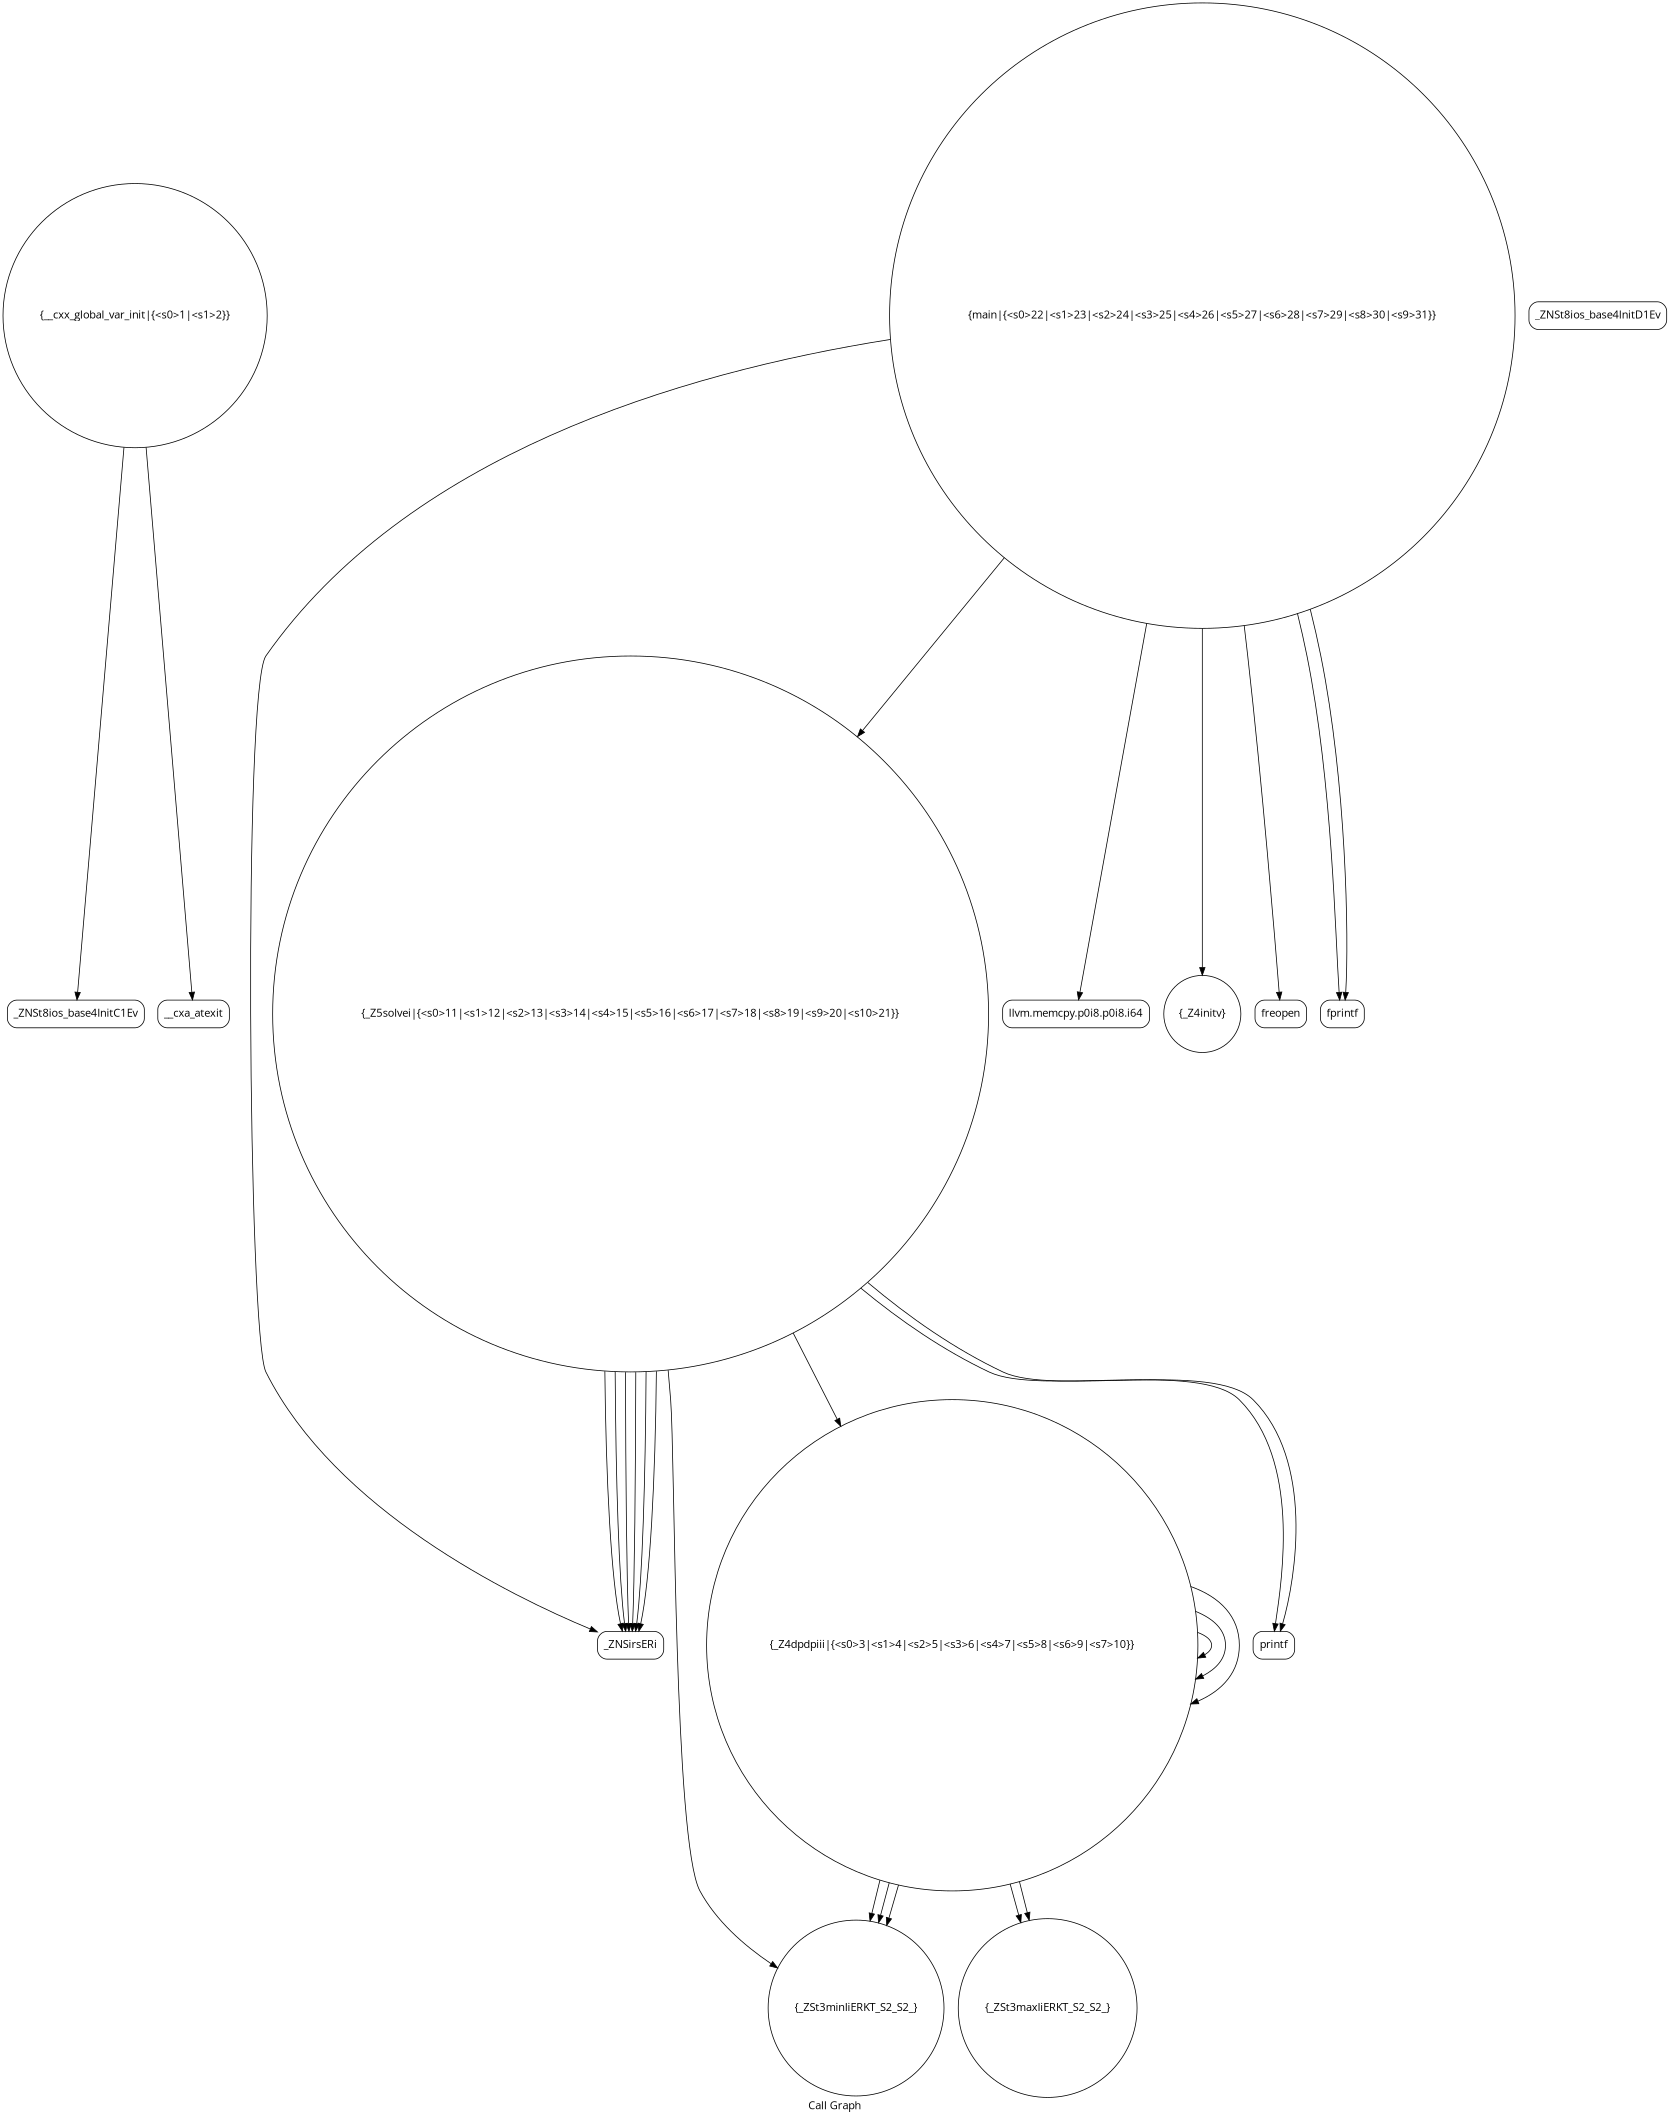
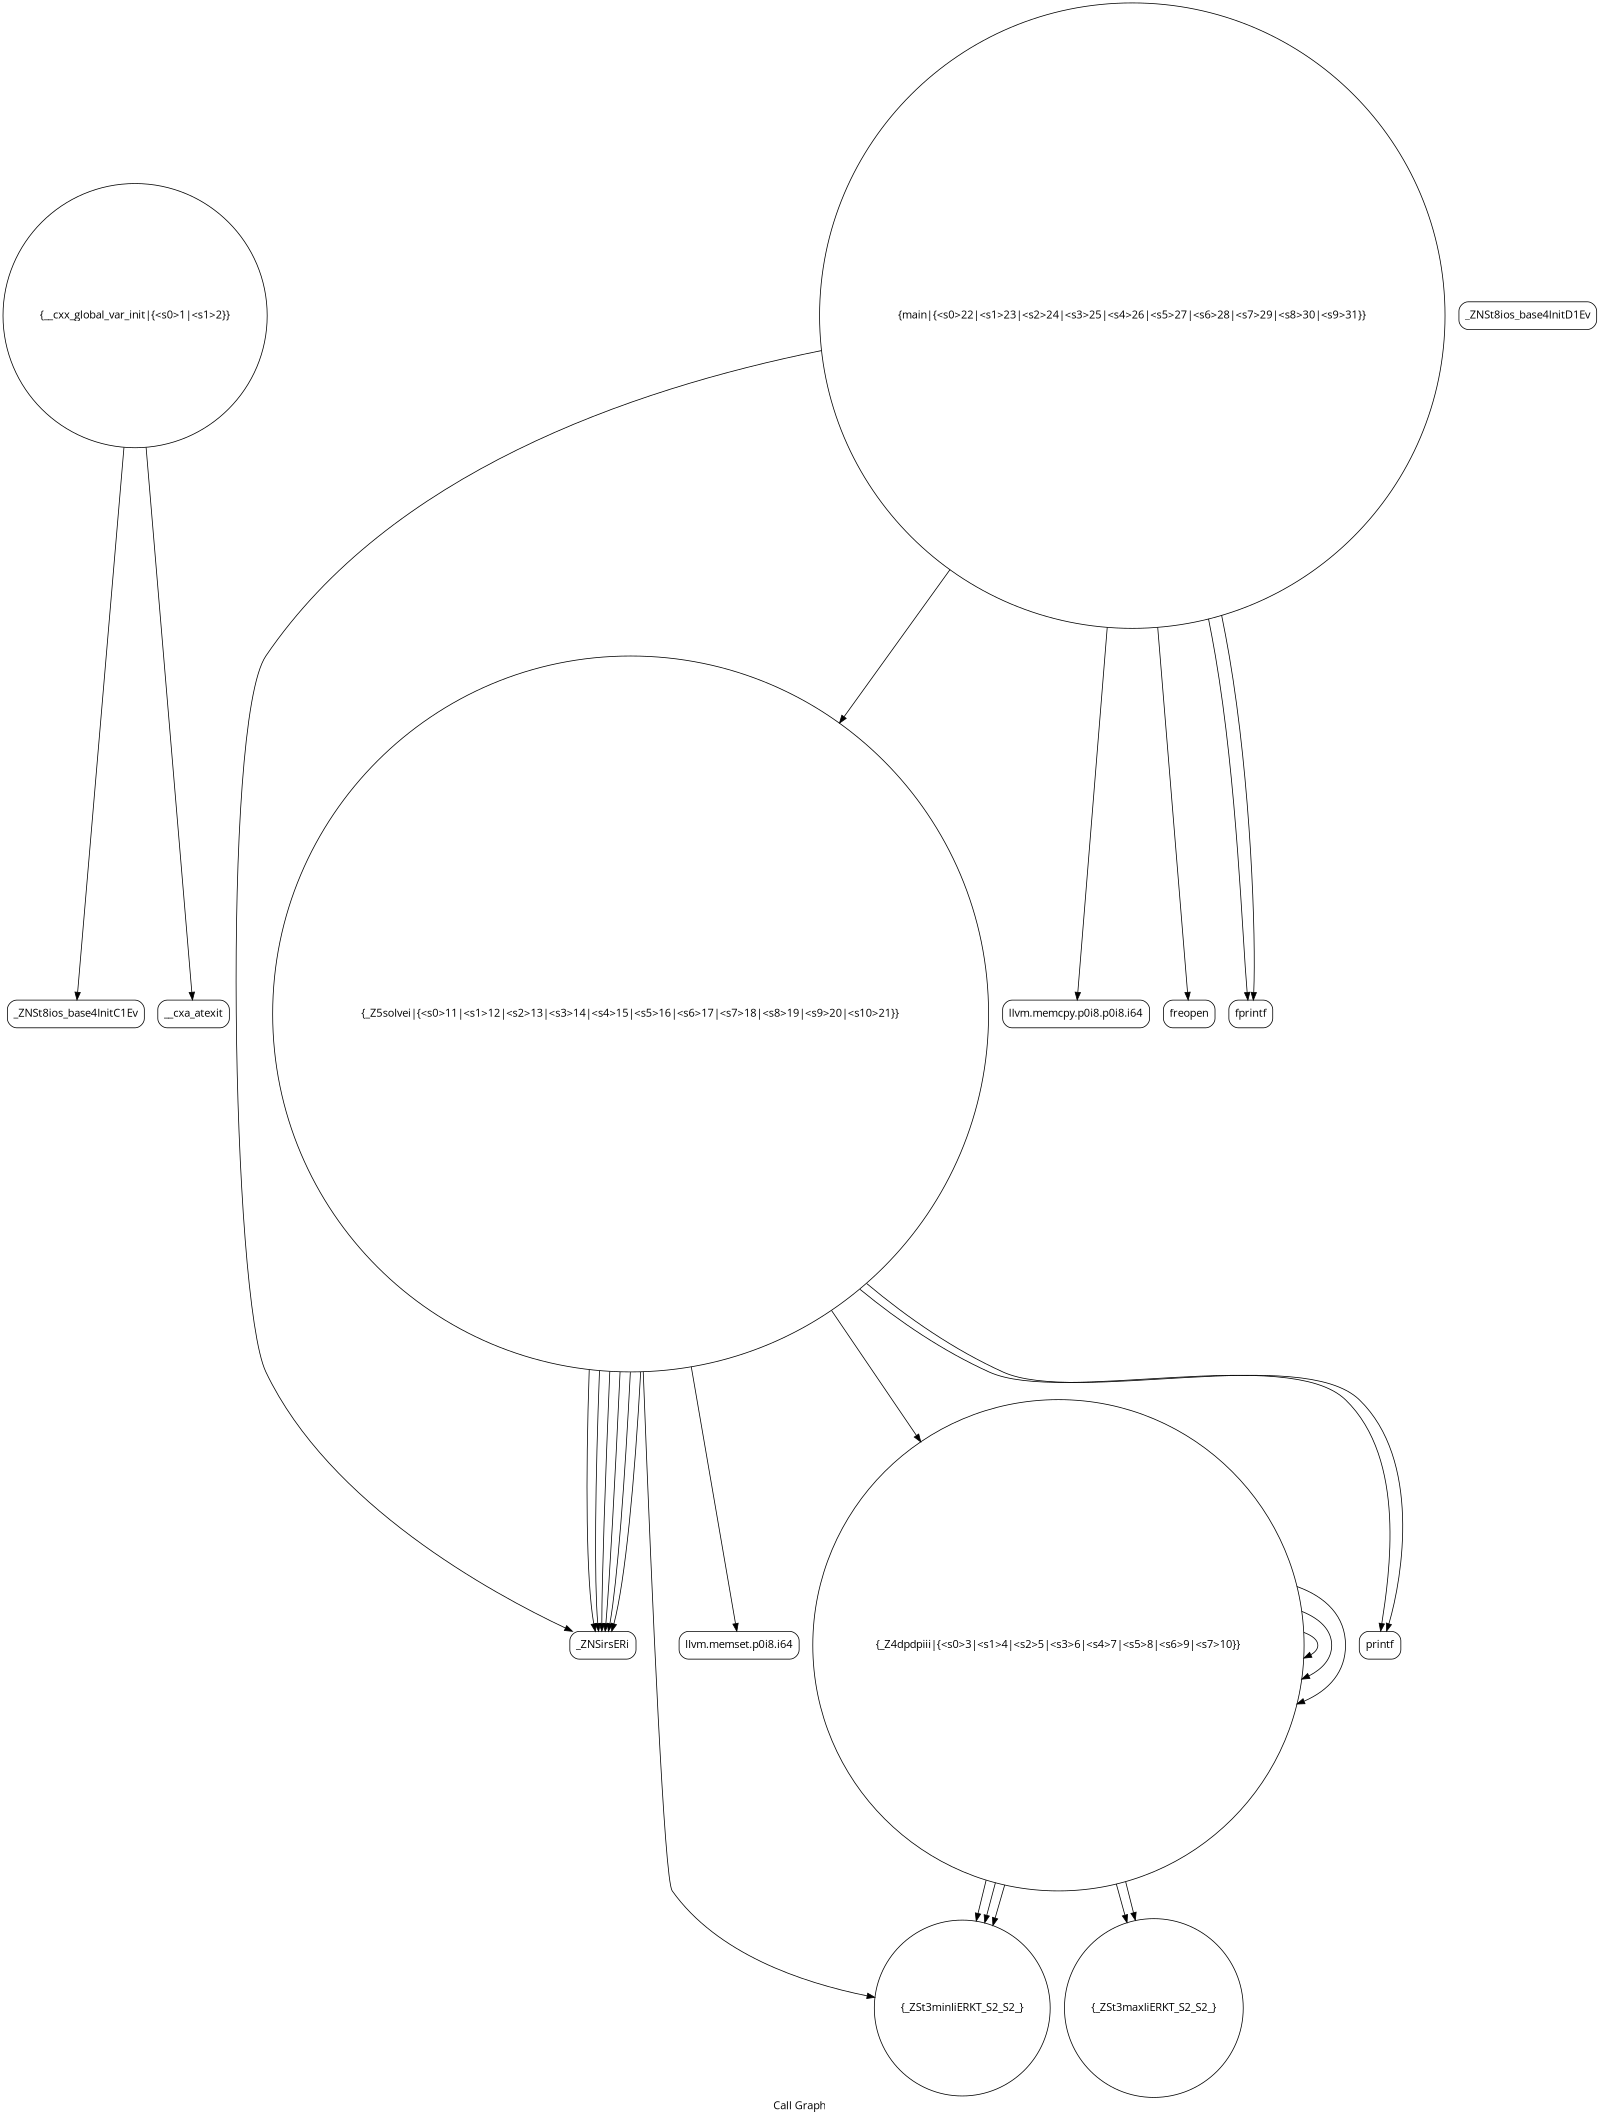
(1202, 1014) -> none
none -> (739, 1645)
